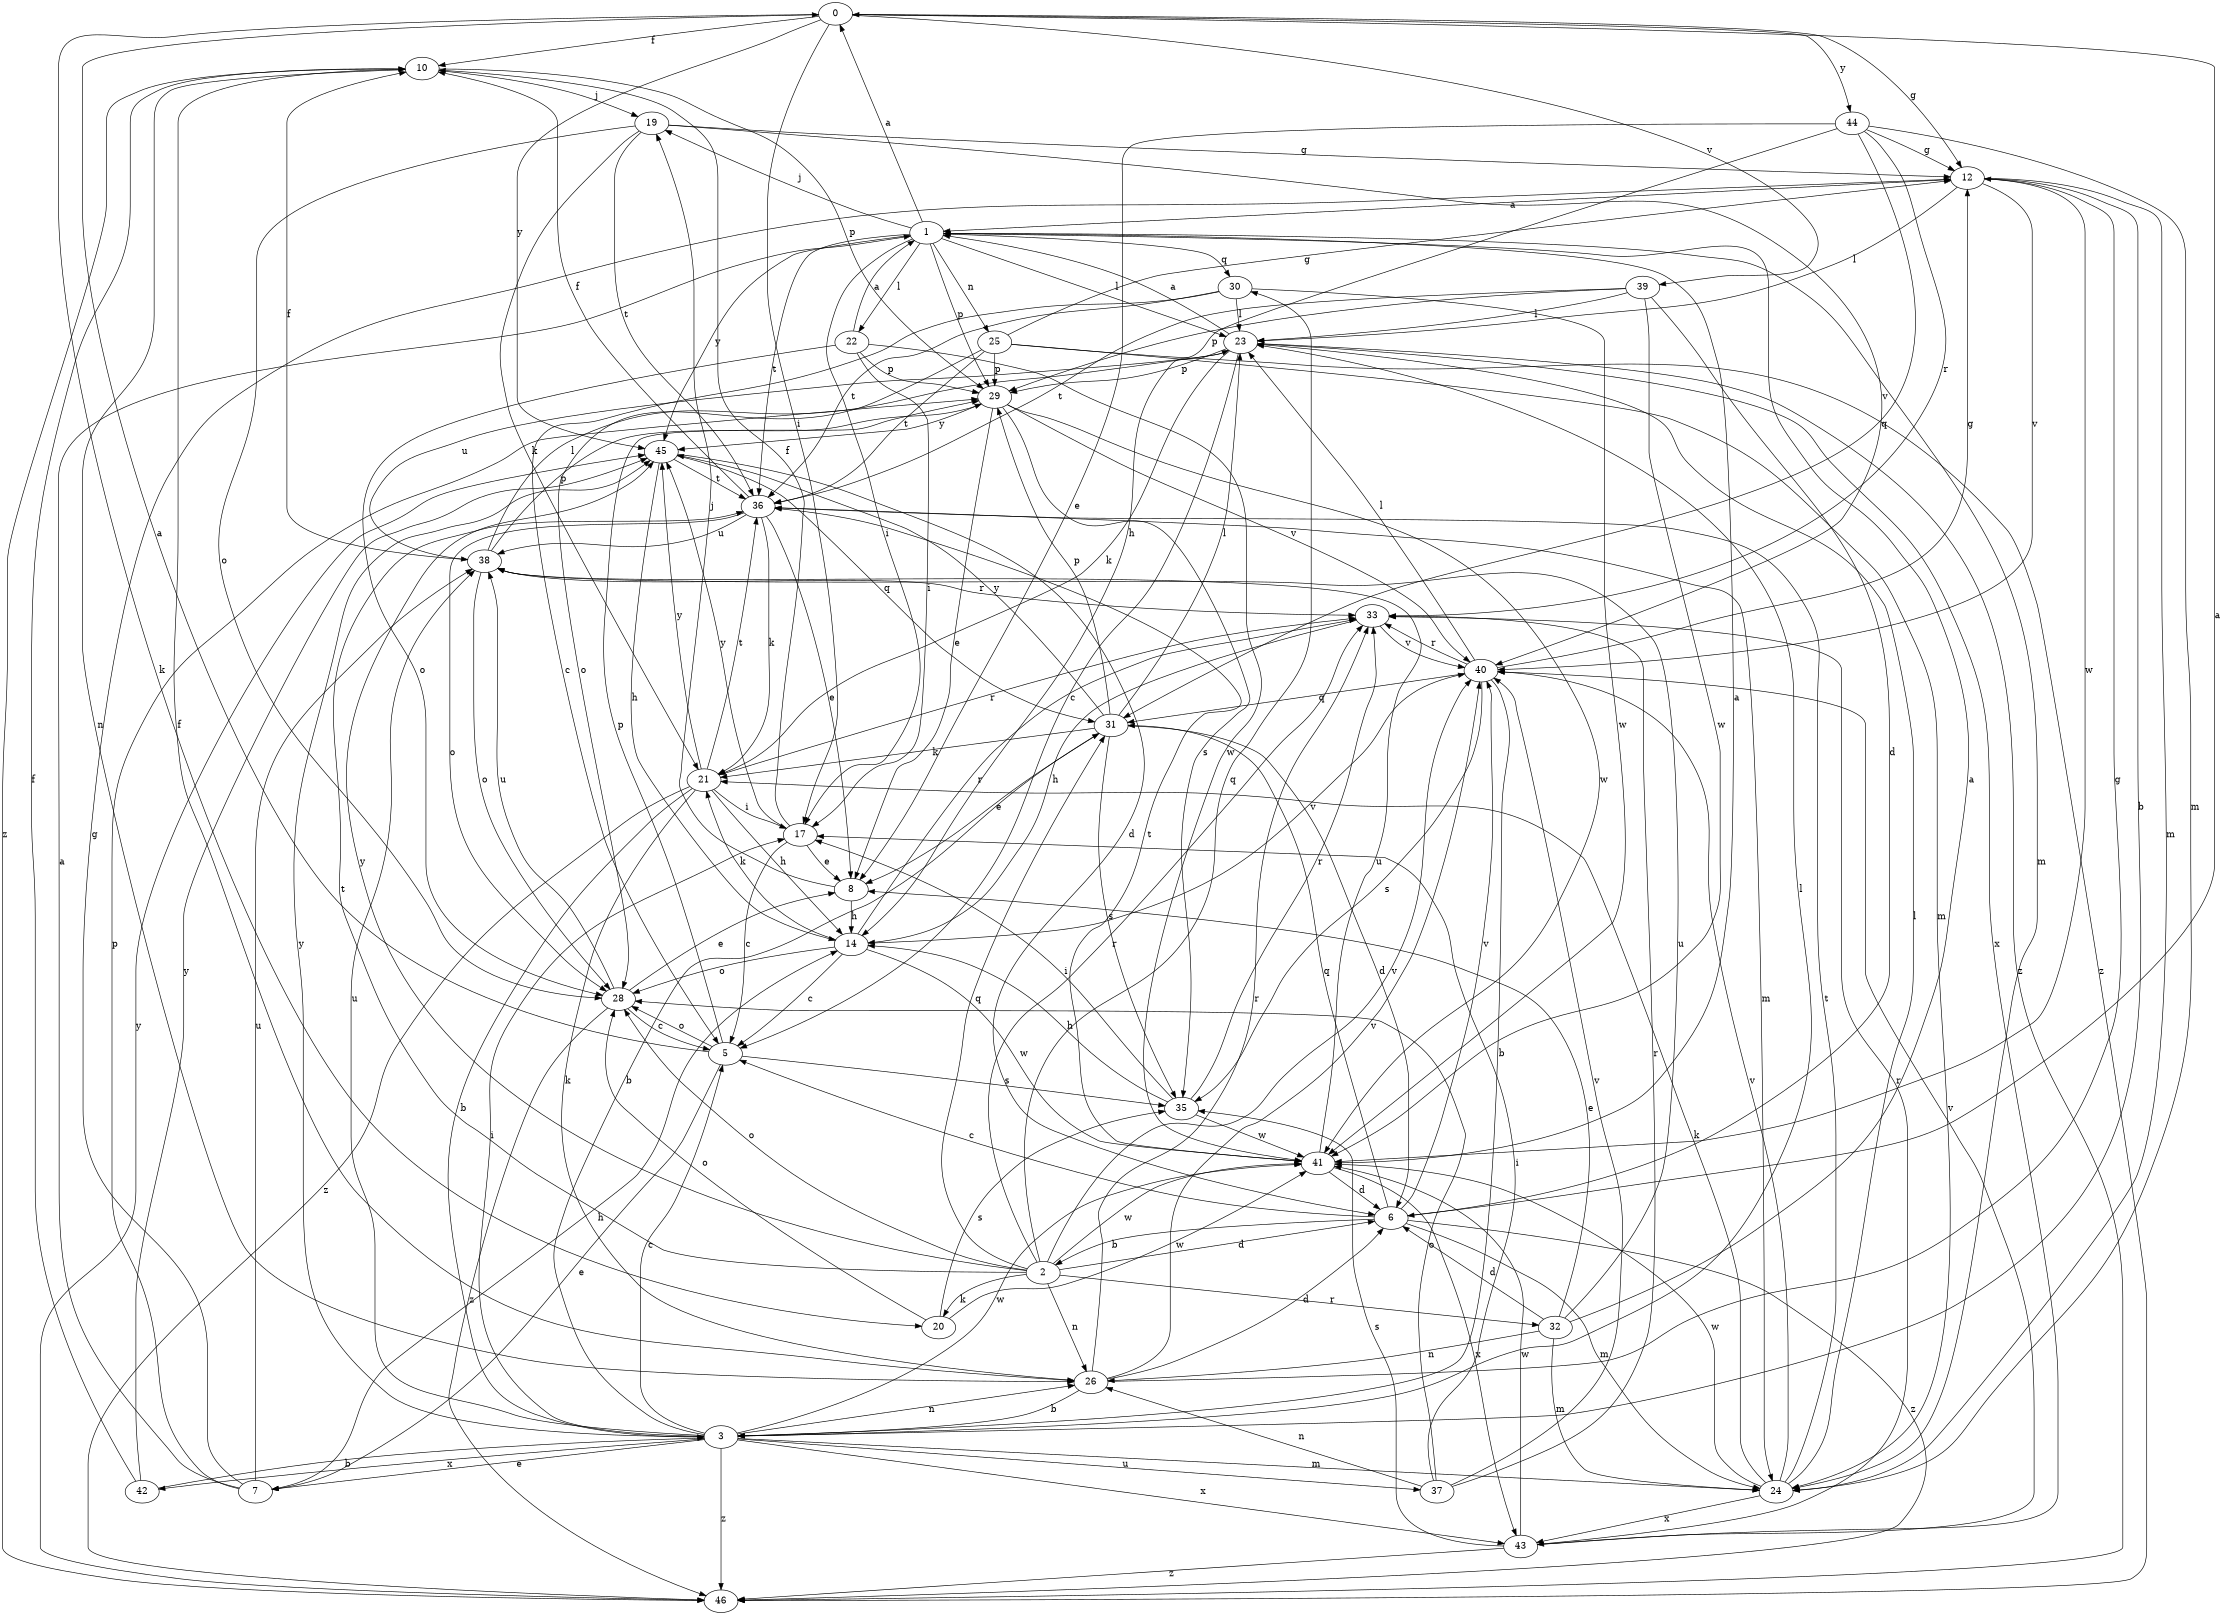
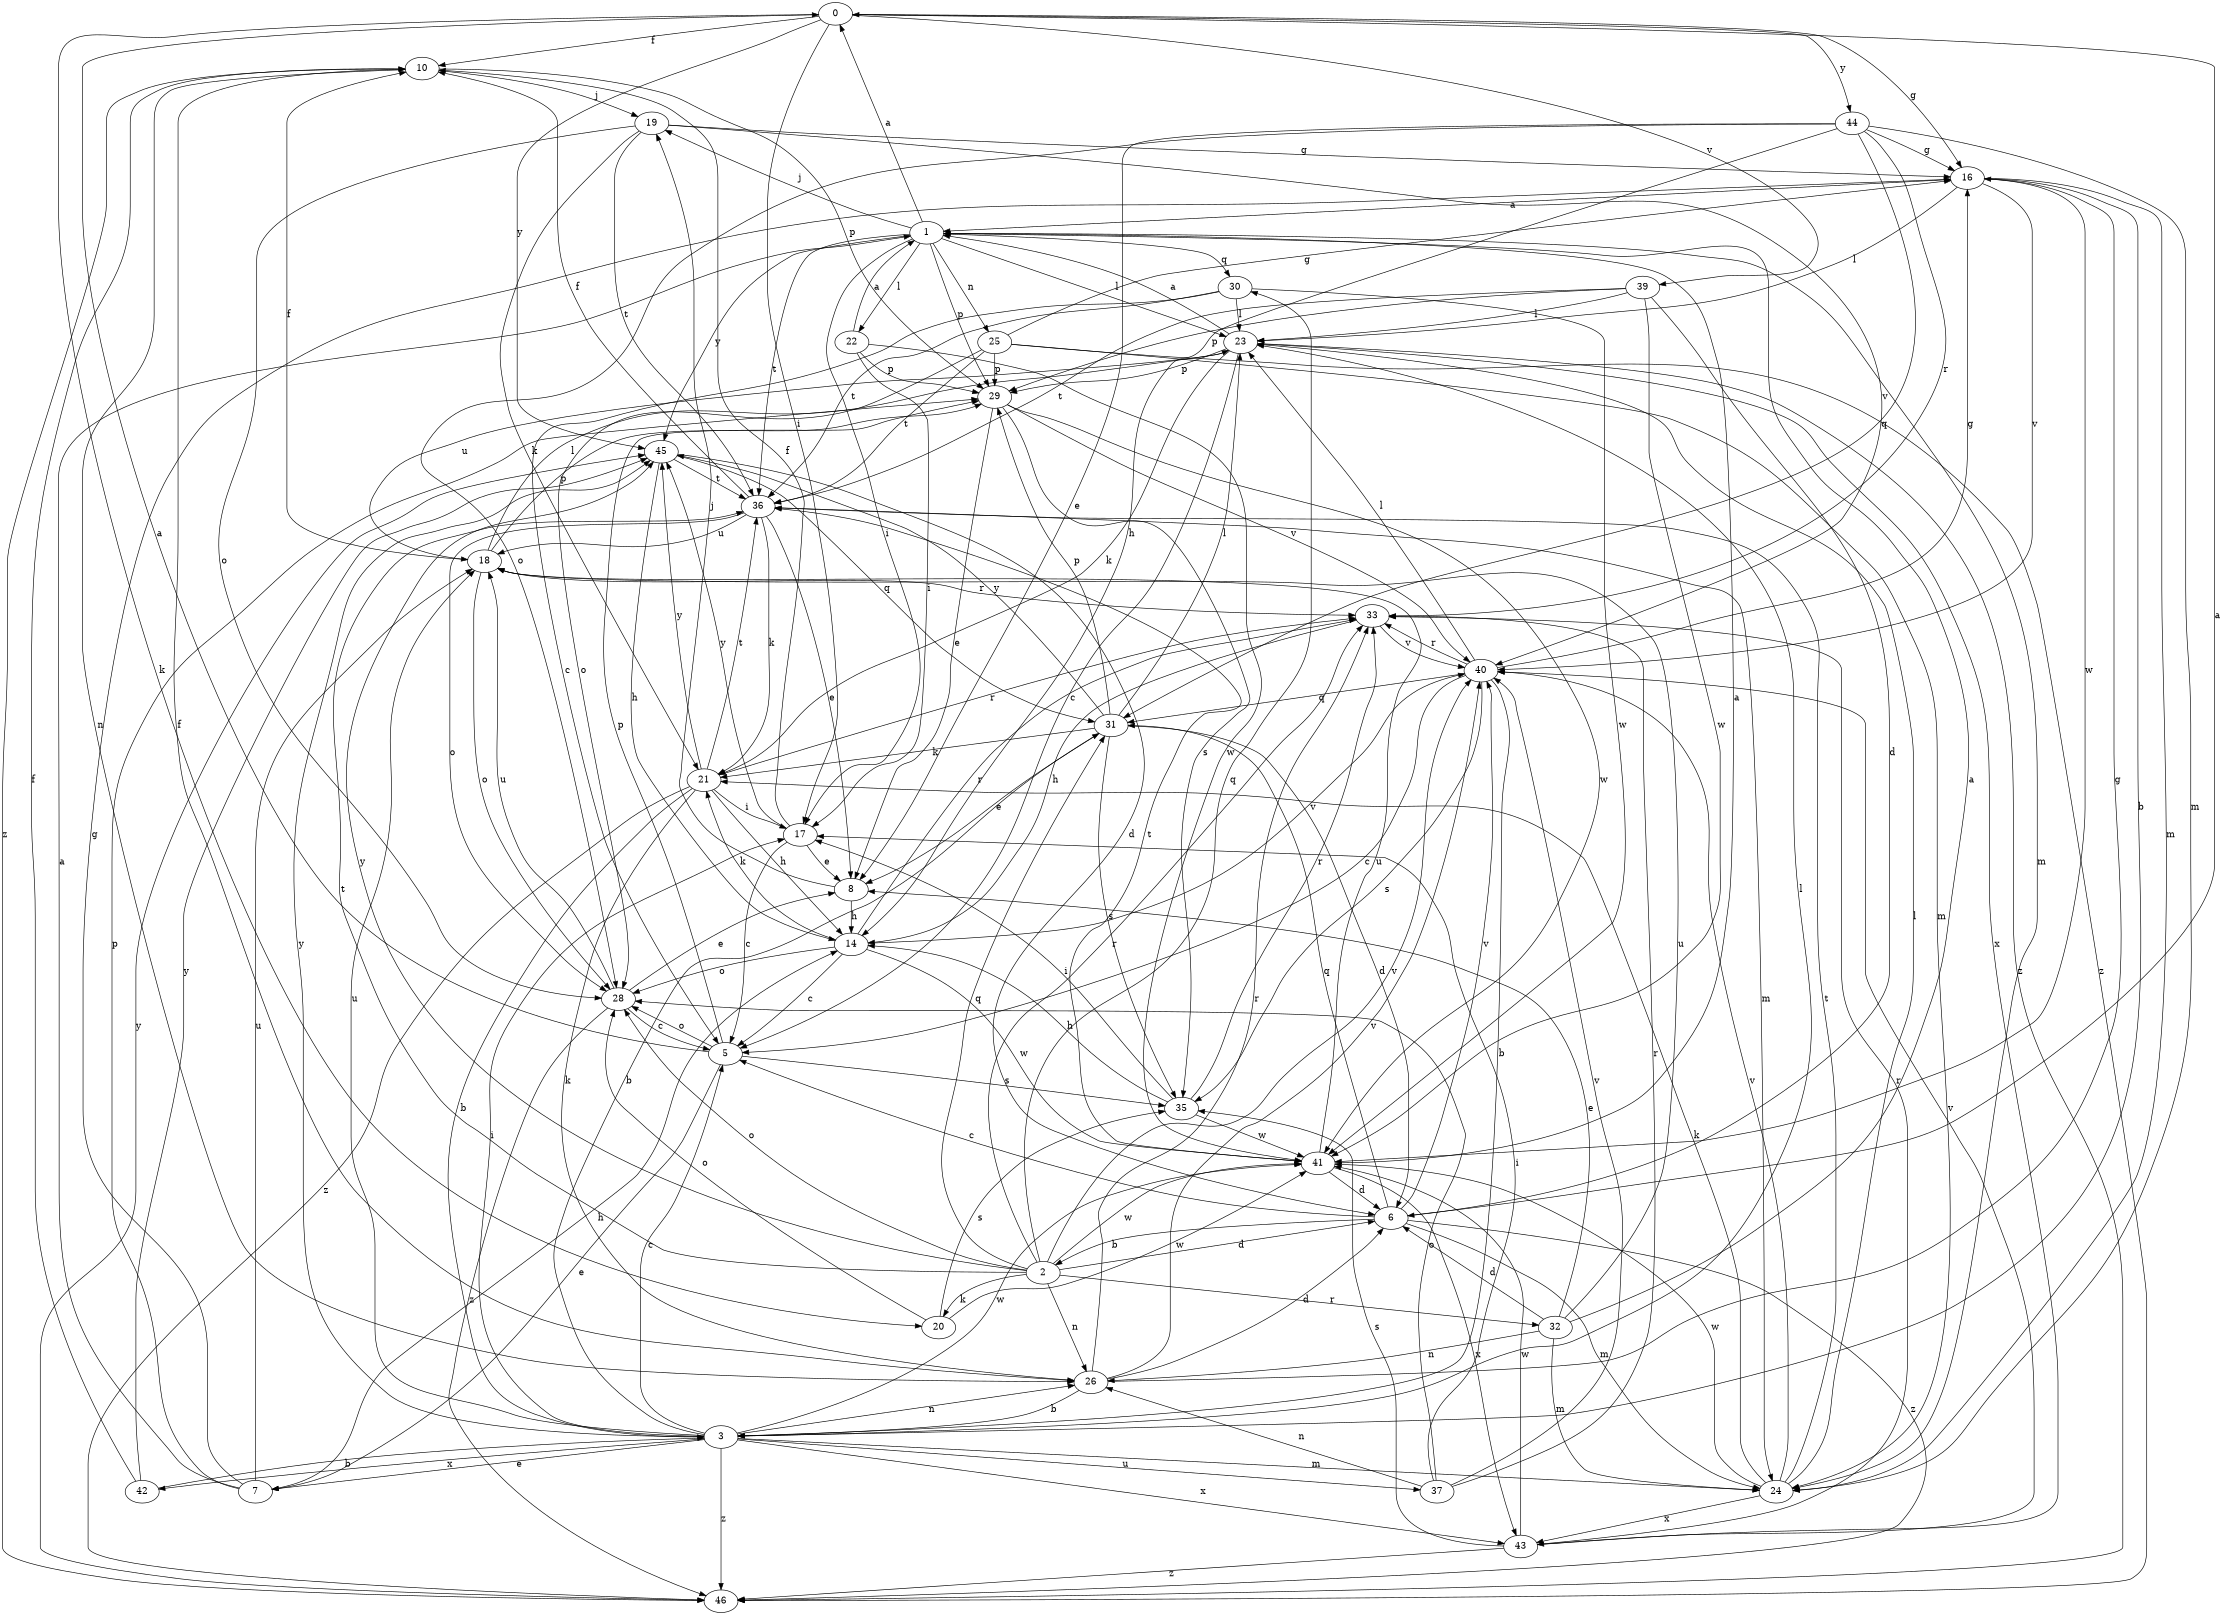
(1967, 178) -> (1967, 178)
(835, 436) -> none
(484, 561) -> (484, 561)
(369, 573) -> (791, 200)
none -> (1151, 963)
